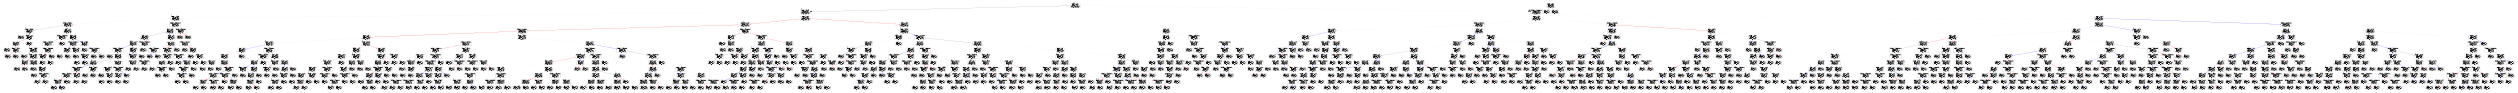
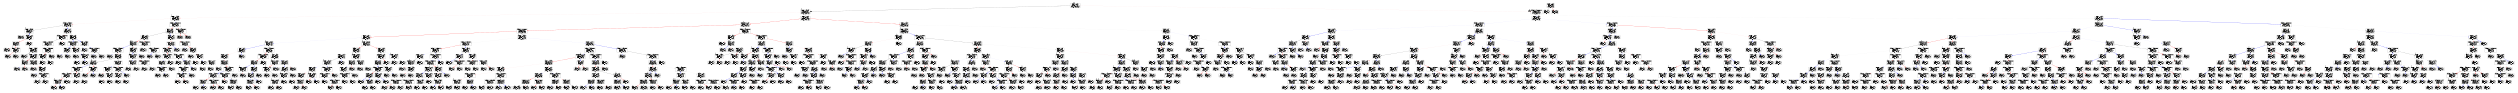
(2466, 63) -> none
